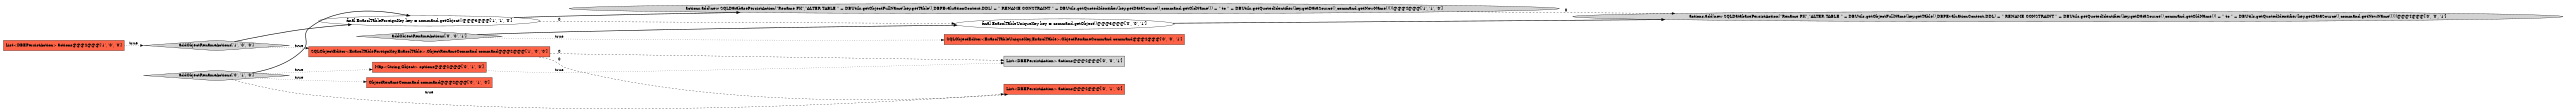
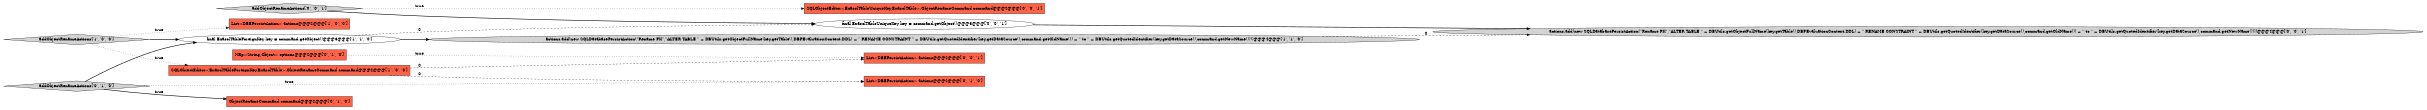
(132, 45) -> (168, 32)
(1064, 61) -> (924, 58)
(316, 72) -> none
(310, 80) -> (164, 95)
(615, 109) -> (503, 84)
